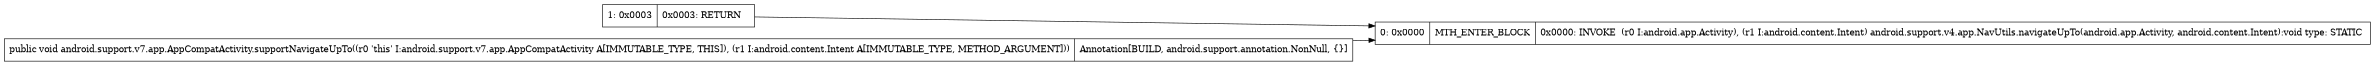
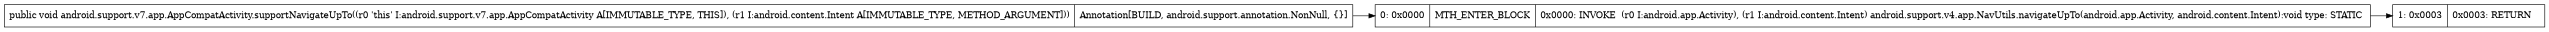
(1062, 21) -> (2378, 16)
